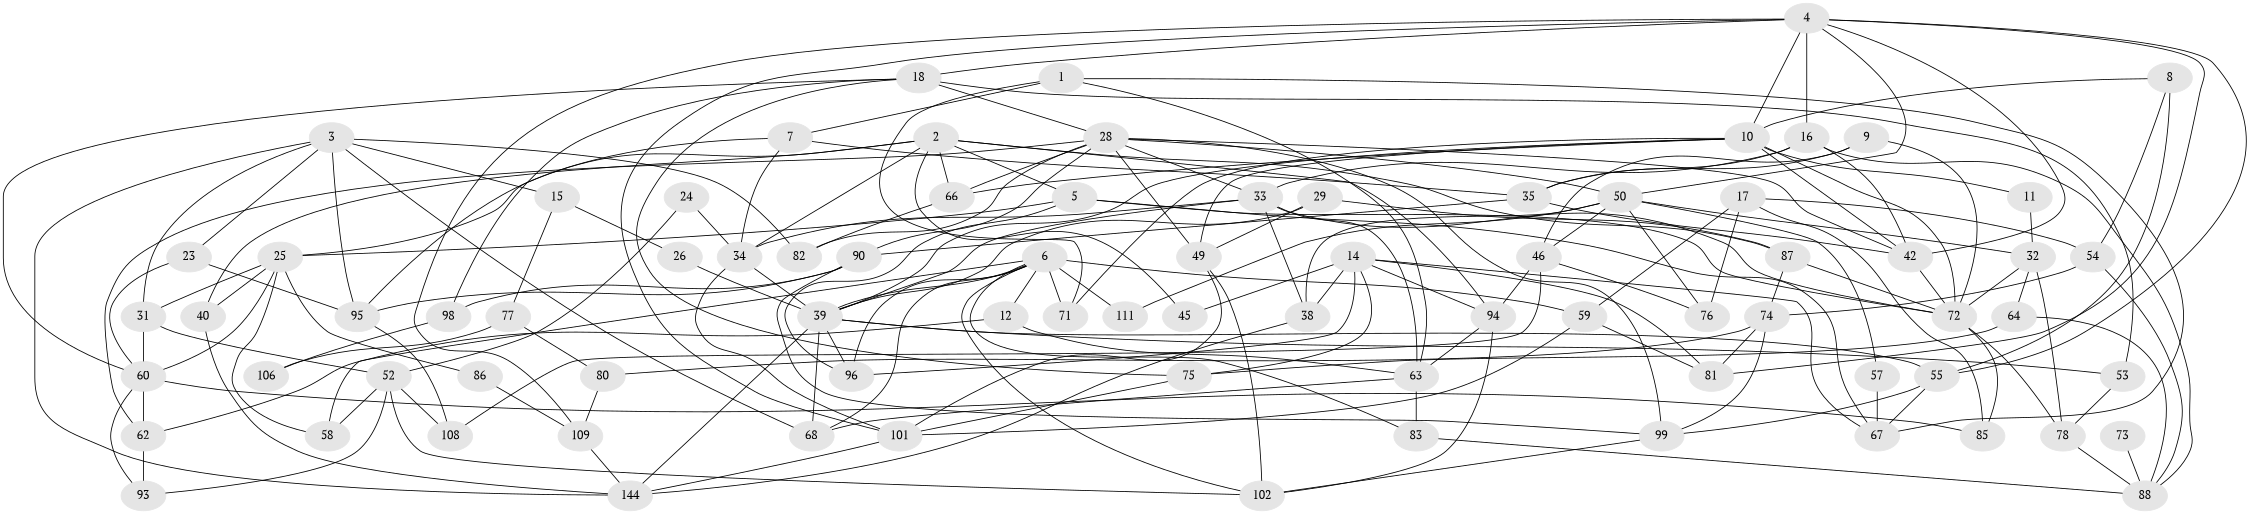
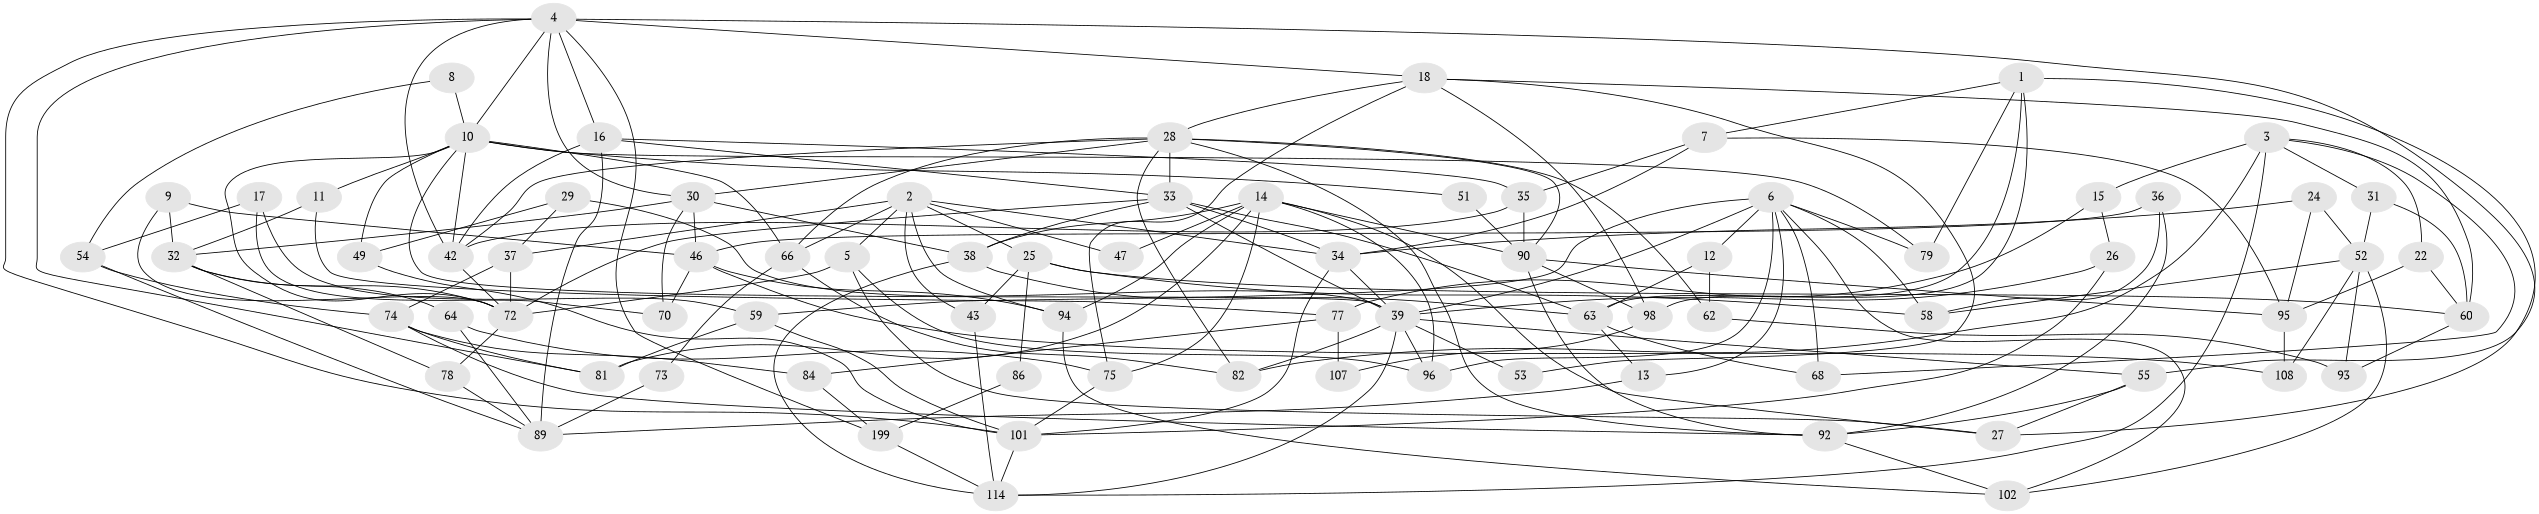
(1737, 168) -> (171, 222)
(1152, 197) -> none
none -> (1464, 197)
(1620, 197) -> (693, 197)
none -> (2158, 197)
none -> (1392, 227)
(339, 228) -> (2300, 257)
(679, 237) -> none
(189, 257) -> (2421, 257)
(1788, 257) -> (511, 257)
(2120, 275) -> none
none -> (1960, 285)
(208, 287) -> none
none -> (791, 298)
none -> (715, 313)
(203, 317) -> (973, 317)
(1065, 317) -> (1927, 257)
(1125, 317) -> none
(1185, 317) -> (1121, 257)
(1707, 317) -> (665, 317)
(1448, 352) -> (1408, 301)
(266, 376) -> (1338, 376)
(603, 376) -> (809, 376)
(816, 376) -> (1329, 346)
(1877, 376) -> none
(1251, 377) -> none
(143, 406) -> none
(2093, 406) -> none
none -> (1675, 409)
(580, 436) -> (880, 436)
(1416, 436) -> (1643, 376)
(1662, 436) -> (1825, 436)
(1877, 436) -> (1998, 436)
(1983, 436) -> none
(630, 496) -> (996, 496)
(2145, 496) -> (541, 436)
